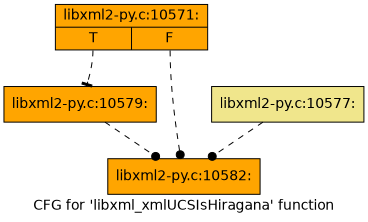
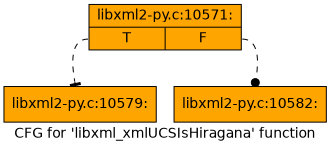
(288, 104) -> none
(129, 138) -> none
